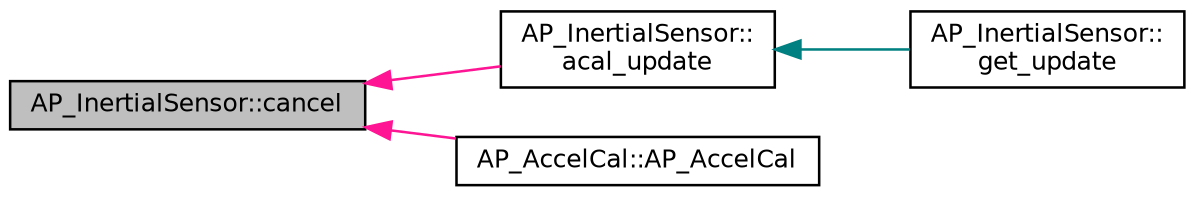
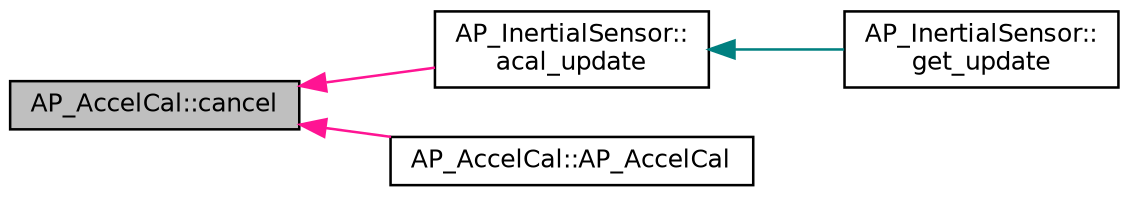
(188, 105) -> (155, 105)
